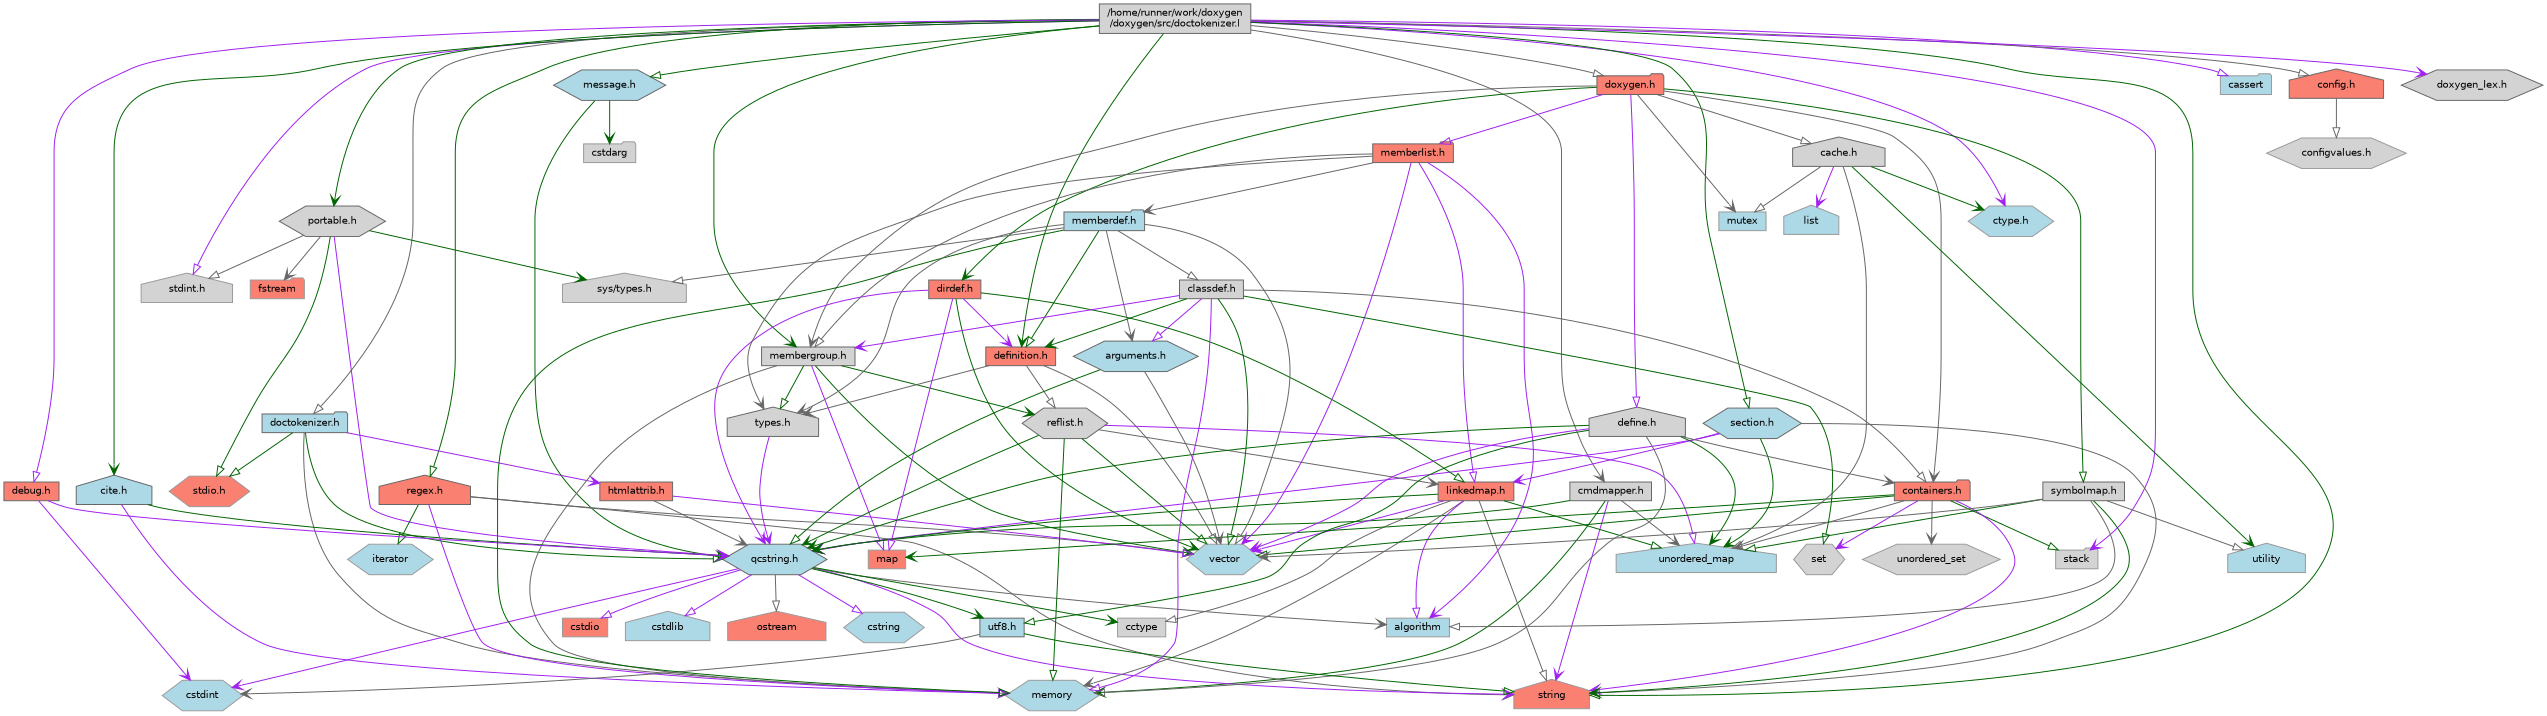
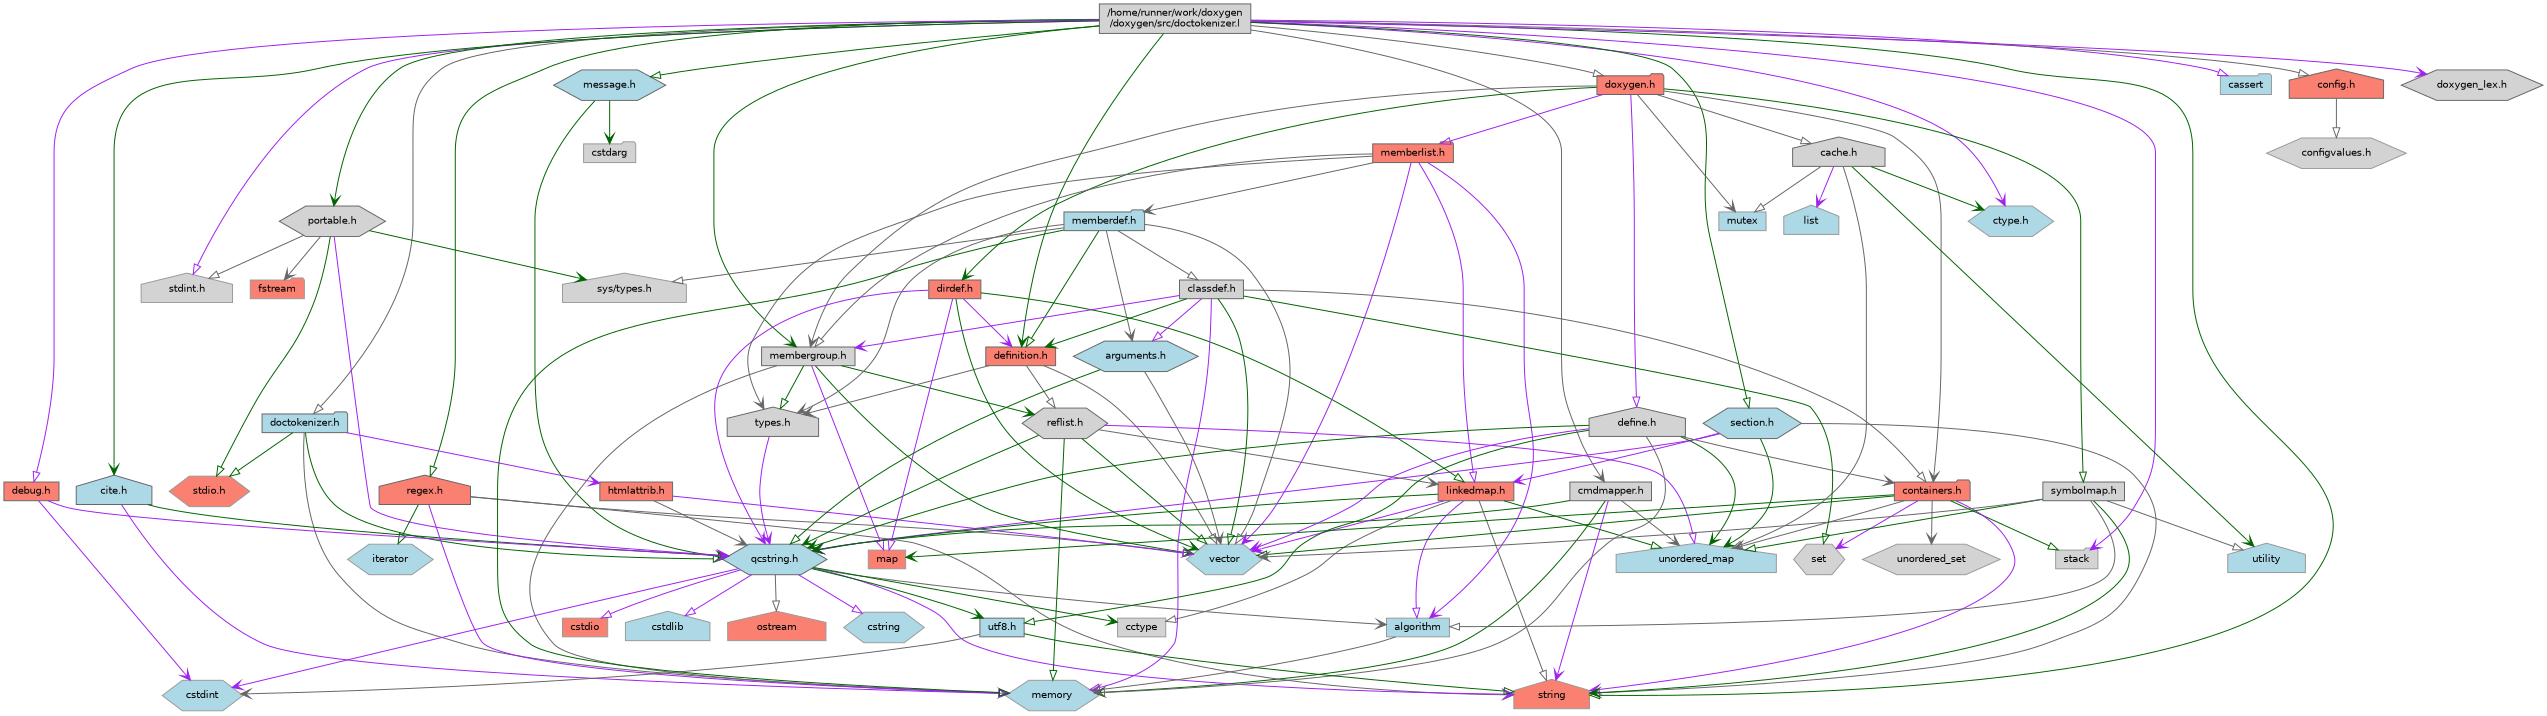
(1286, 607) -> (1279, 664)
